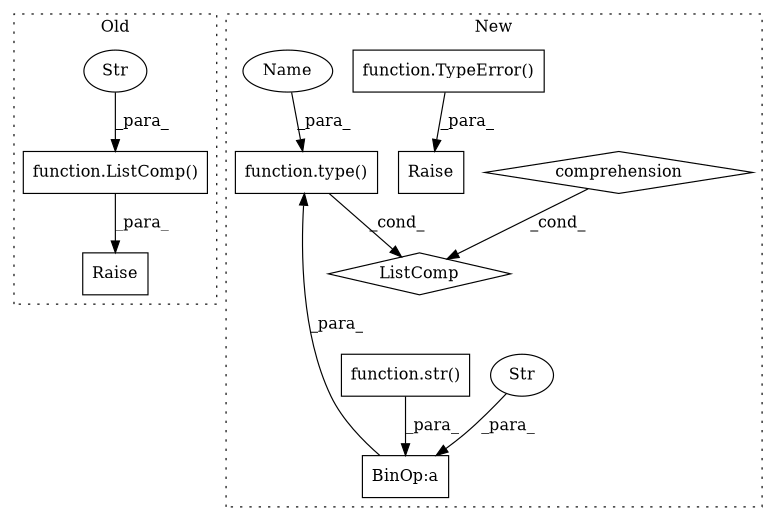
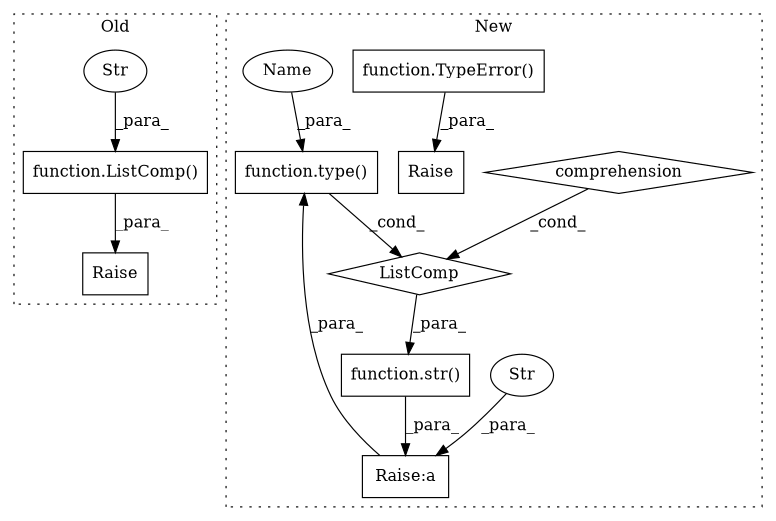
none -> (413, 318)
(406, 477) -> (406, 477)
